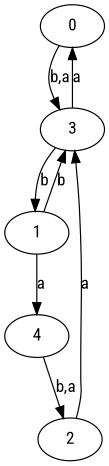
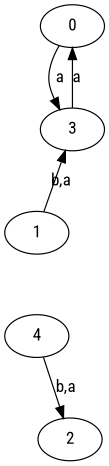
(60, 78) -> (60, 78)
(41, 172) -> none
(61, 181) -> (61, 181)
(37, 278) -> none
(81, 291) -> none
